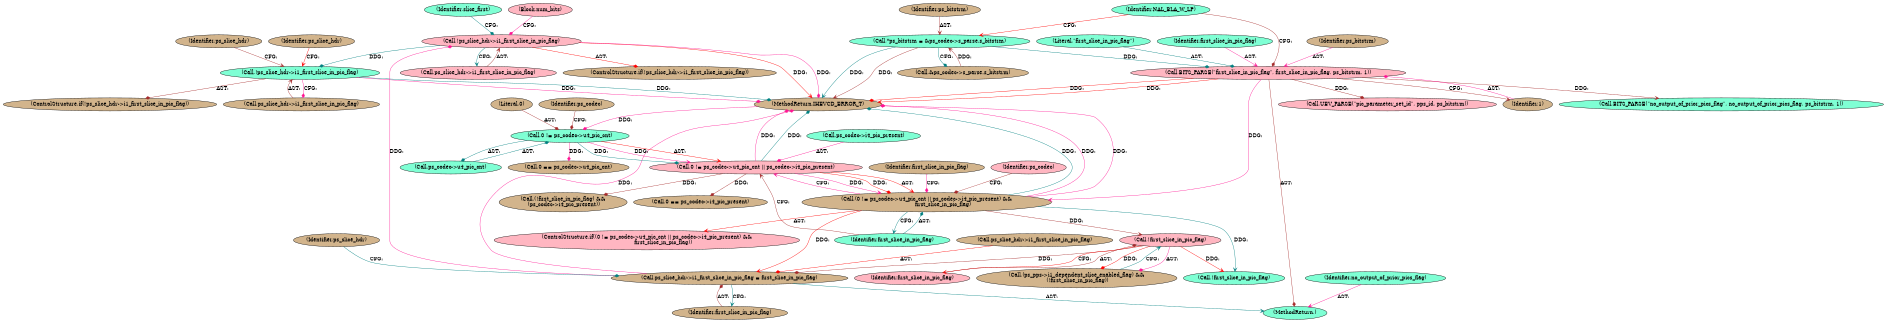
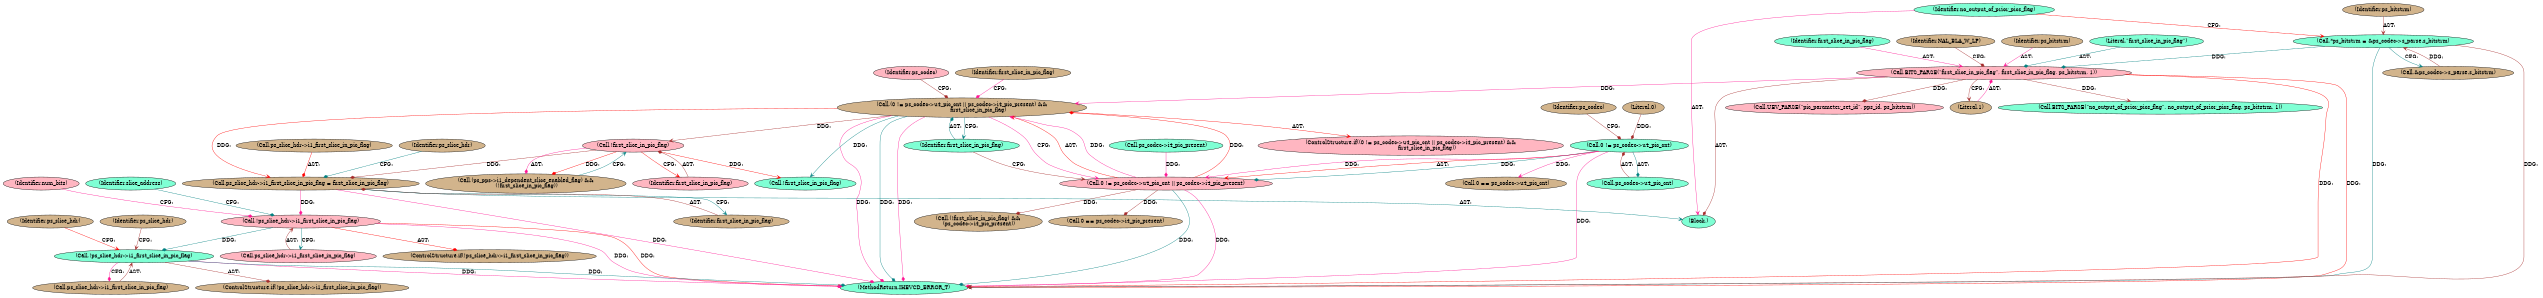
(463, 10) -> (131, 184)
(540, 10) -> (41, 184)
(1161, 10) -> (1946, 41)
(1056, 25) -> (2178, 25)
(939, 57) -> (2403, 59)
(818, 104) -> (904, 288)
(1528, 104) -> (1971, 108)
(671, 111) -> (1334, 276)
(551, 120) -> (1645, 127)
(569, 150) -> (1559, 161)
(823, 152) -> (1174, 165)
(509, 153) -> (1621, 168)
(1295, 313) -> (1699, 222)
